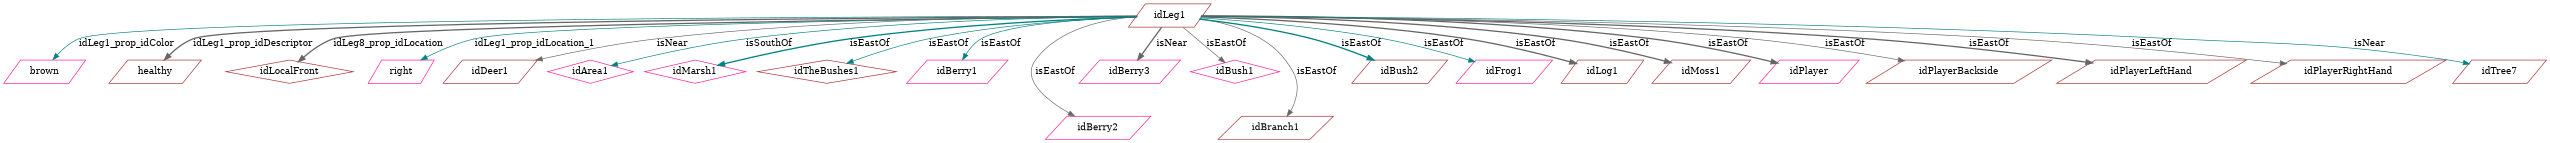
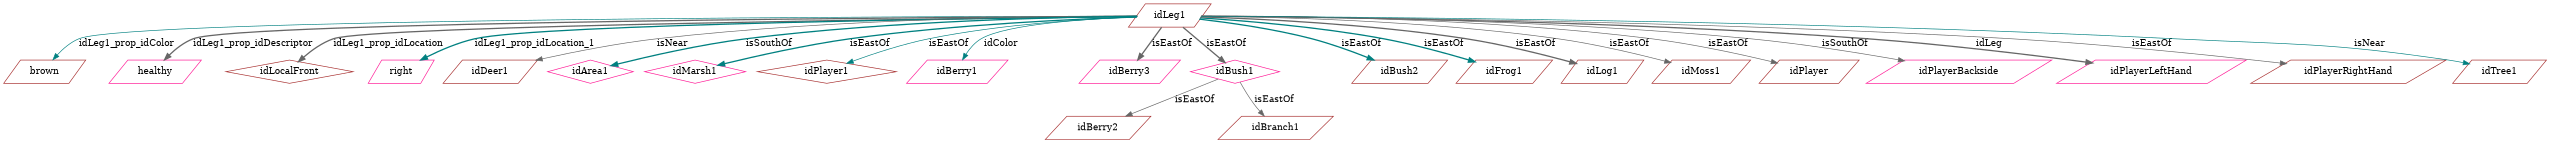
(780, 23) -> (780, 23)
(876, 26) -> (876, 26)
(1434, 26) -> (1434, 26)
(1559, 29) -> (1559, 29)
(1336, 31) -> (1336, 31)
(1201, 43) -> (1201, 43)
(388, 44) -> (388, 44)
(1001, 44) -> (1001, 44)
(1172, 44) -> (1172, 44)
(1845, 44) -> (1845, 44)
(1989, 44) -> (1989, 44)
(1051, 45) -> (1175, 96)
(1270, 45) -> (1249, 97)
(45, 72) -> (45, 72)
(155, 72) -> (155, 72)
(827, 72) -> (827, 72)
(1504, 72) -> (1504, 72)
(1809, 72) -> (1809, 72)
(1959, 72) -> (1959, 72)
(2151, 72) -> (2151, 72)
(2500, 72) -> (2500, 72)
(1098, 128) -> (1098, 128)
